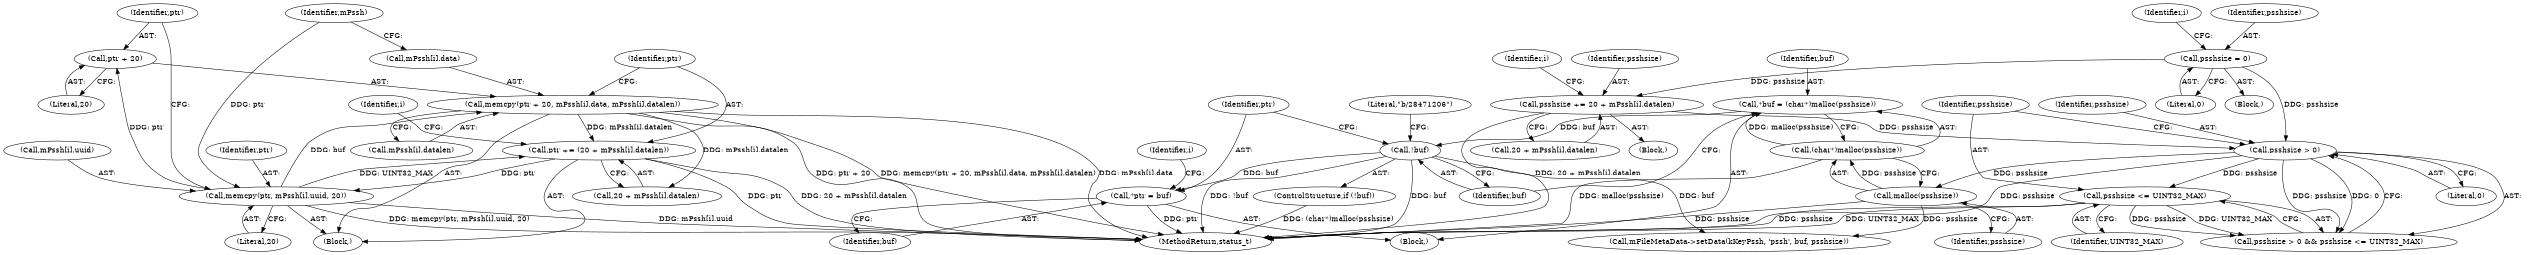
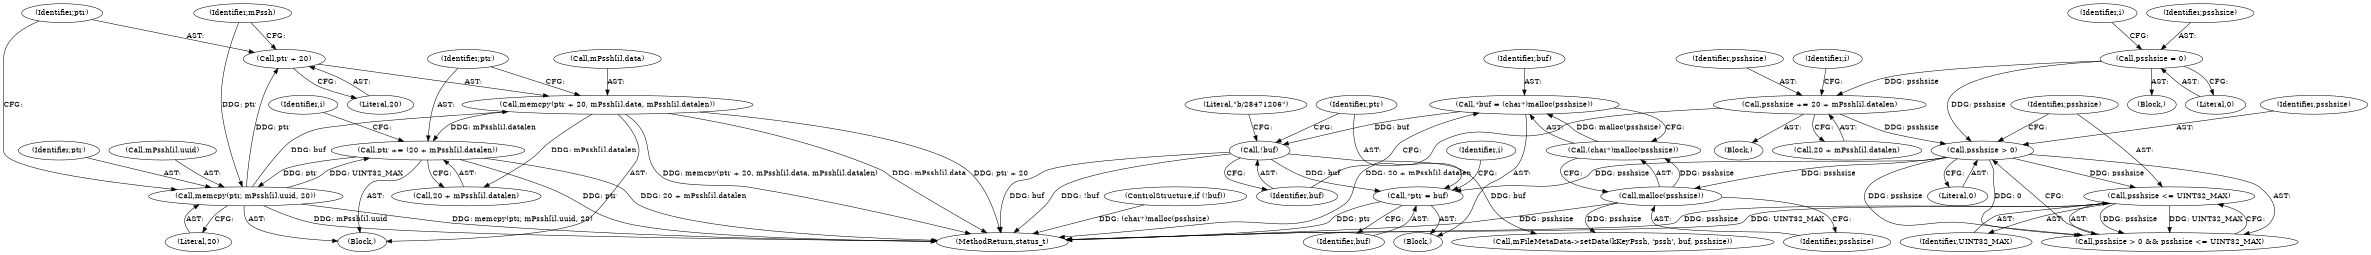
(376, 35) -> (262, 34)
(412, 151) -> none
(1371, 172) -> none
(1570, 213) -> none
(1762, 219) -> (1702, 162)
(2109, 219) -> (2057, 219)
